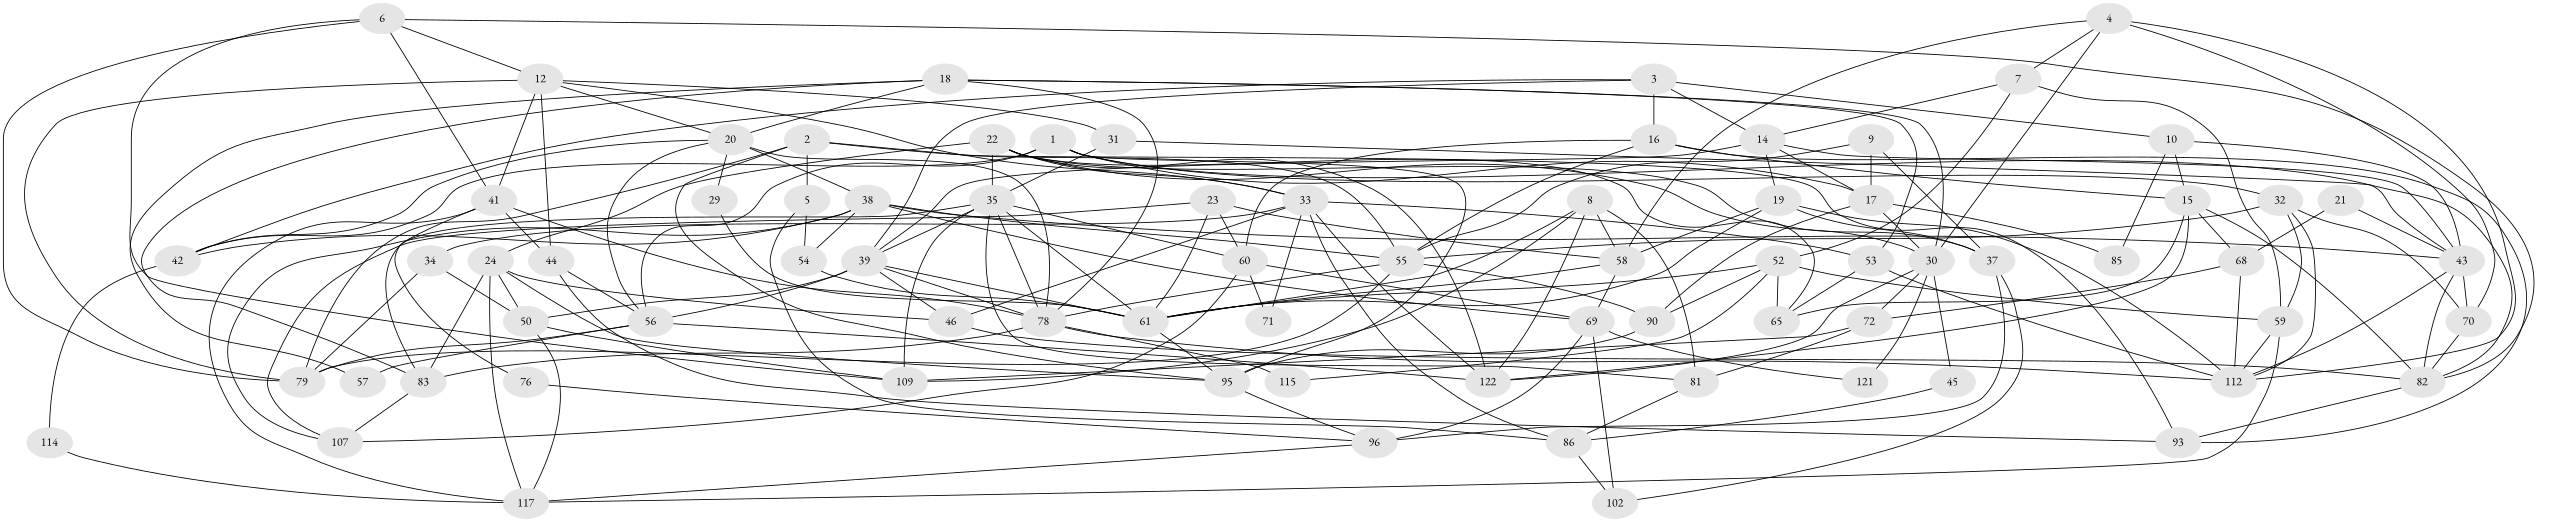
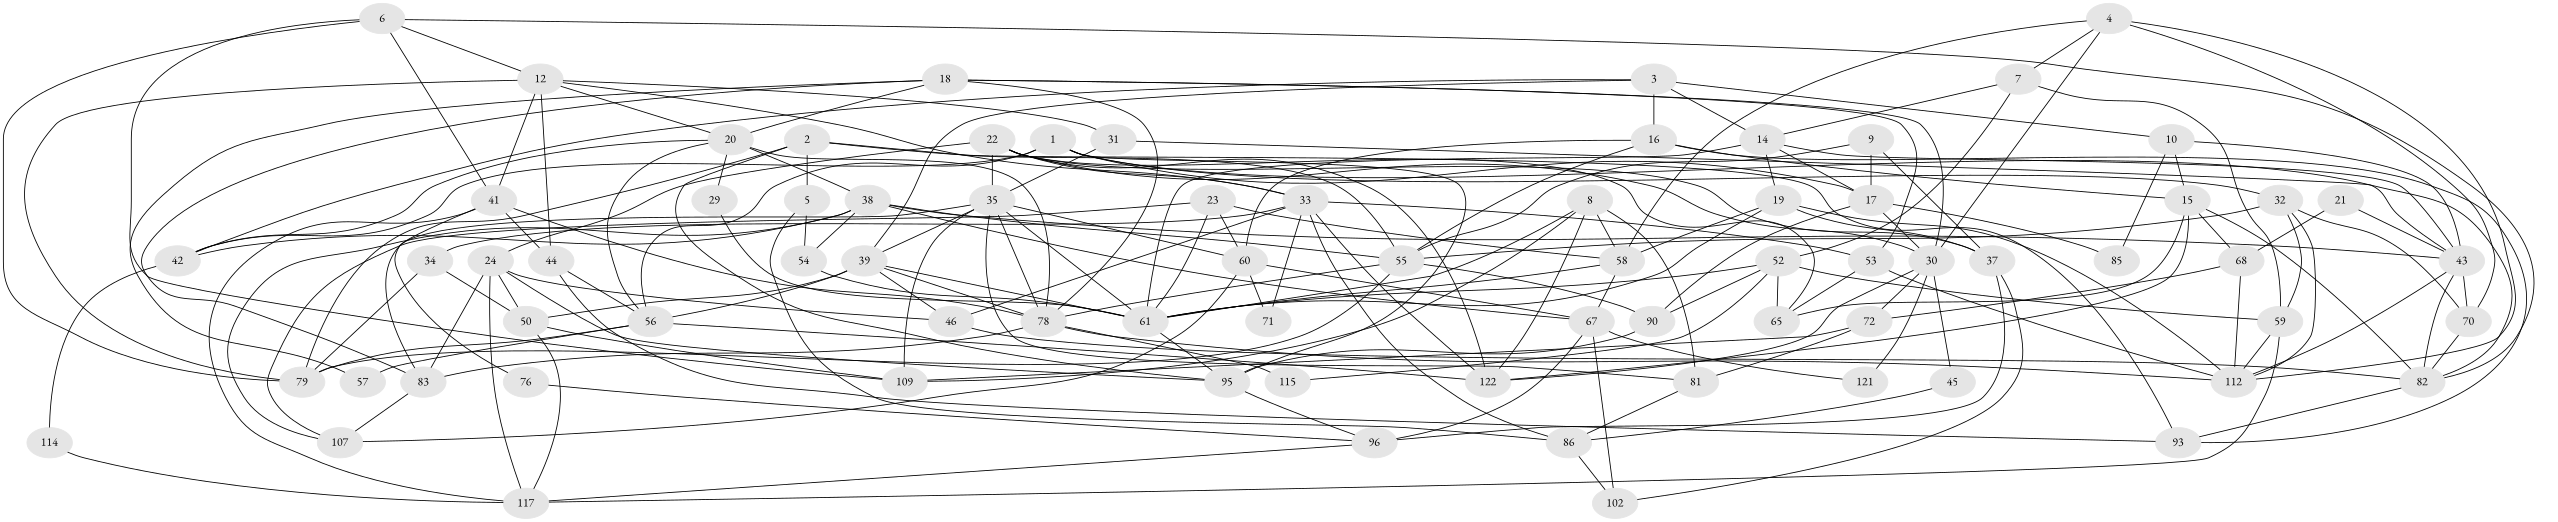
(1299, 163) -> (1397, 160)
(1592, 322) -> (1592, 322)
